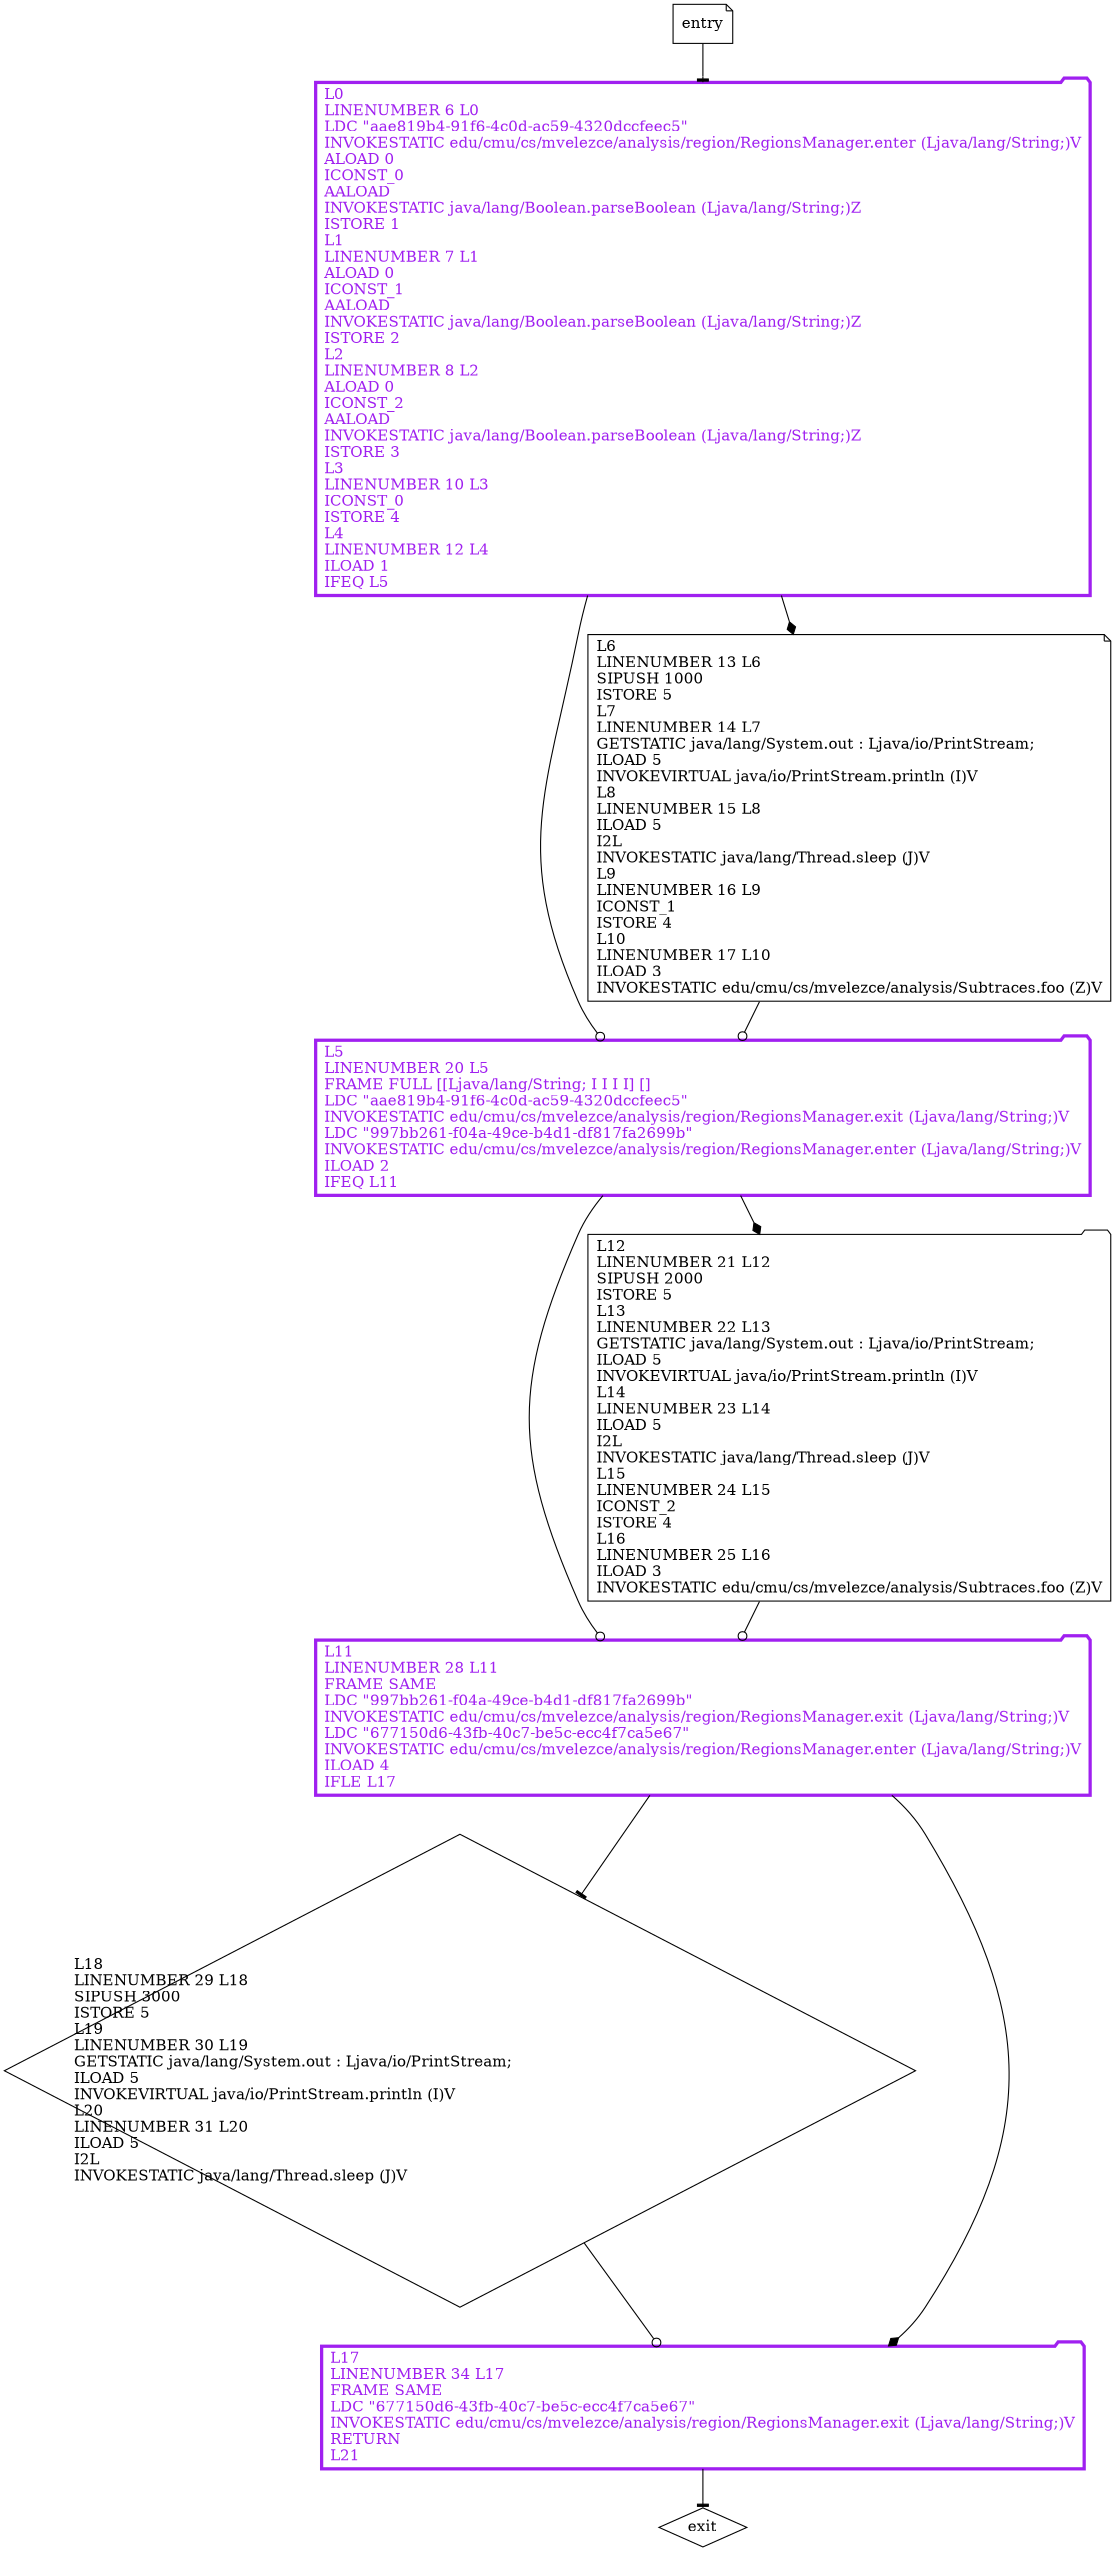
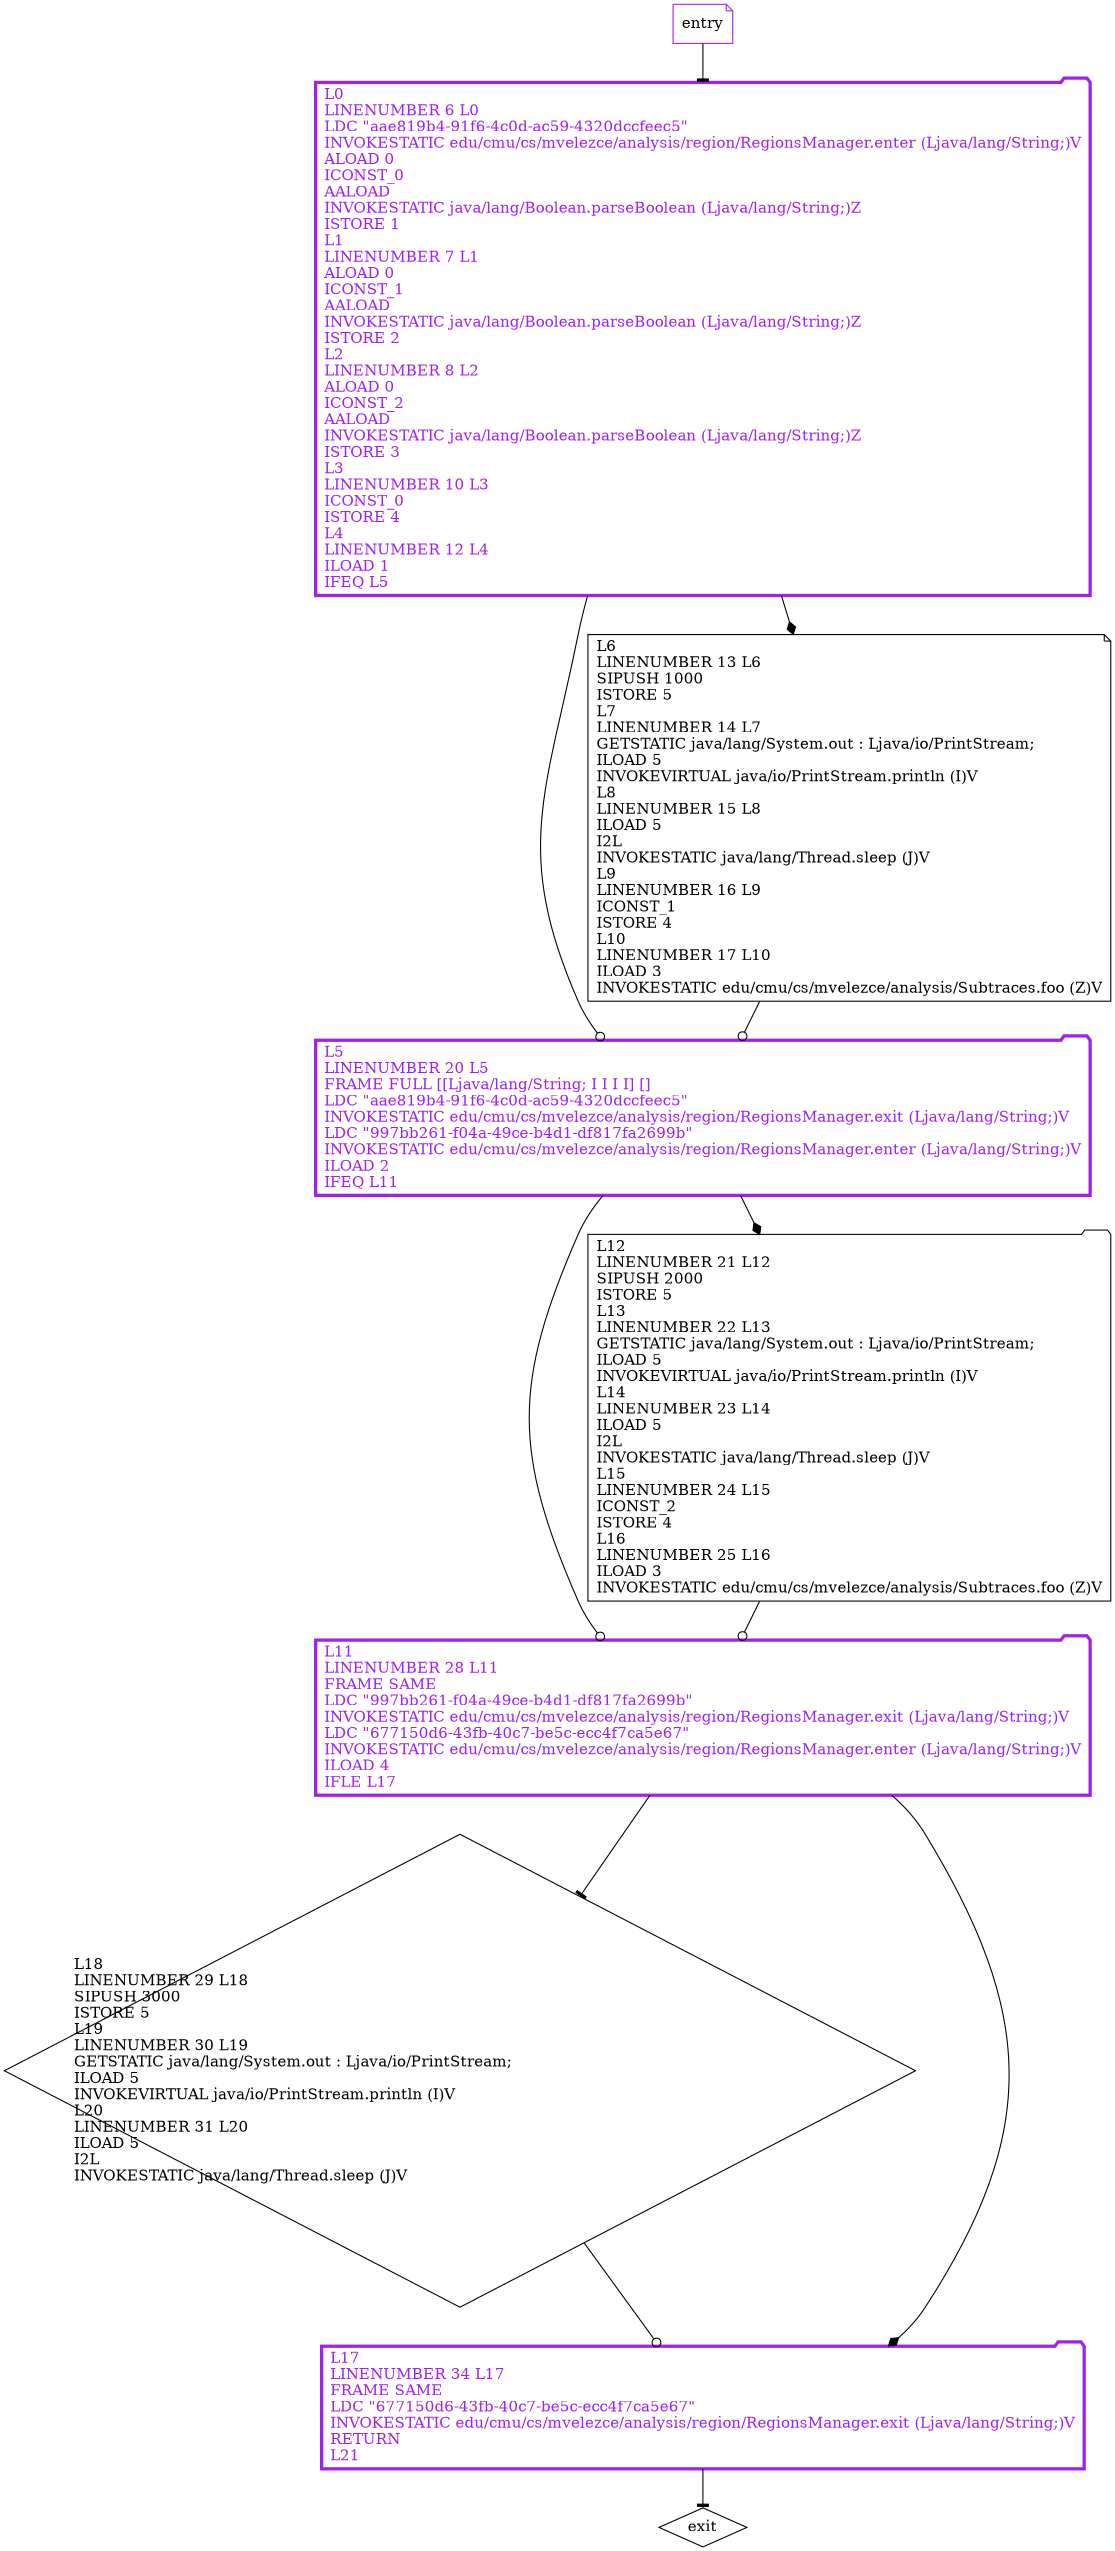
(703, 24) -> (703, 24)
